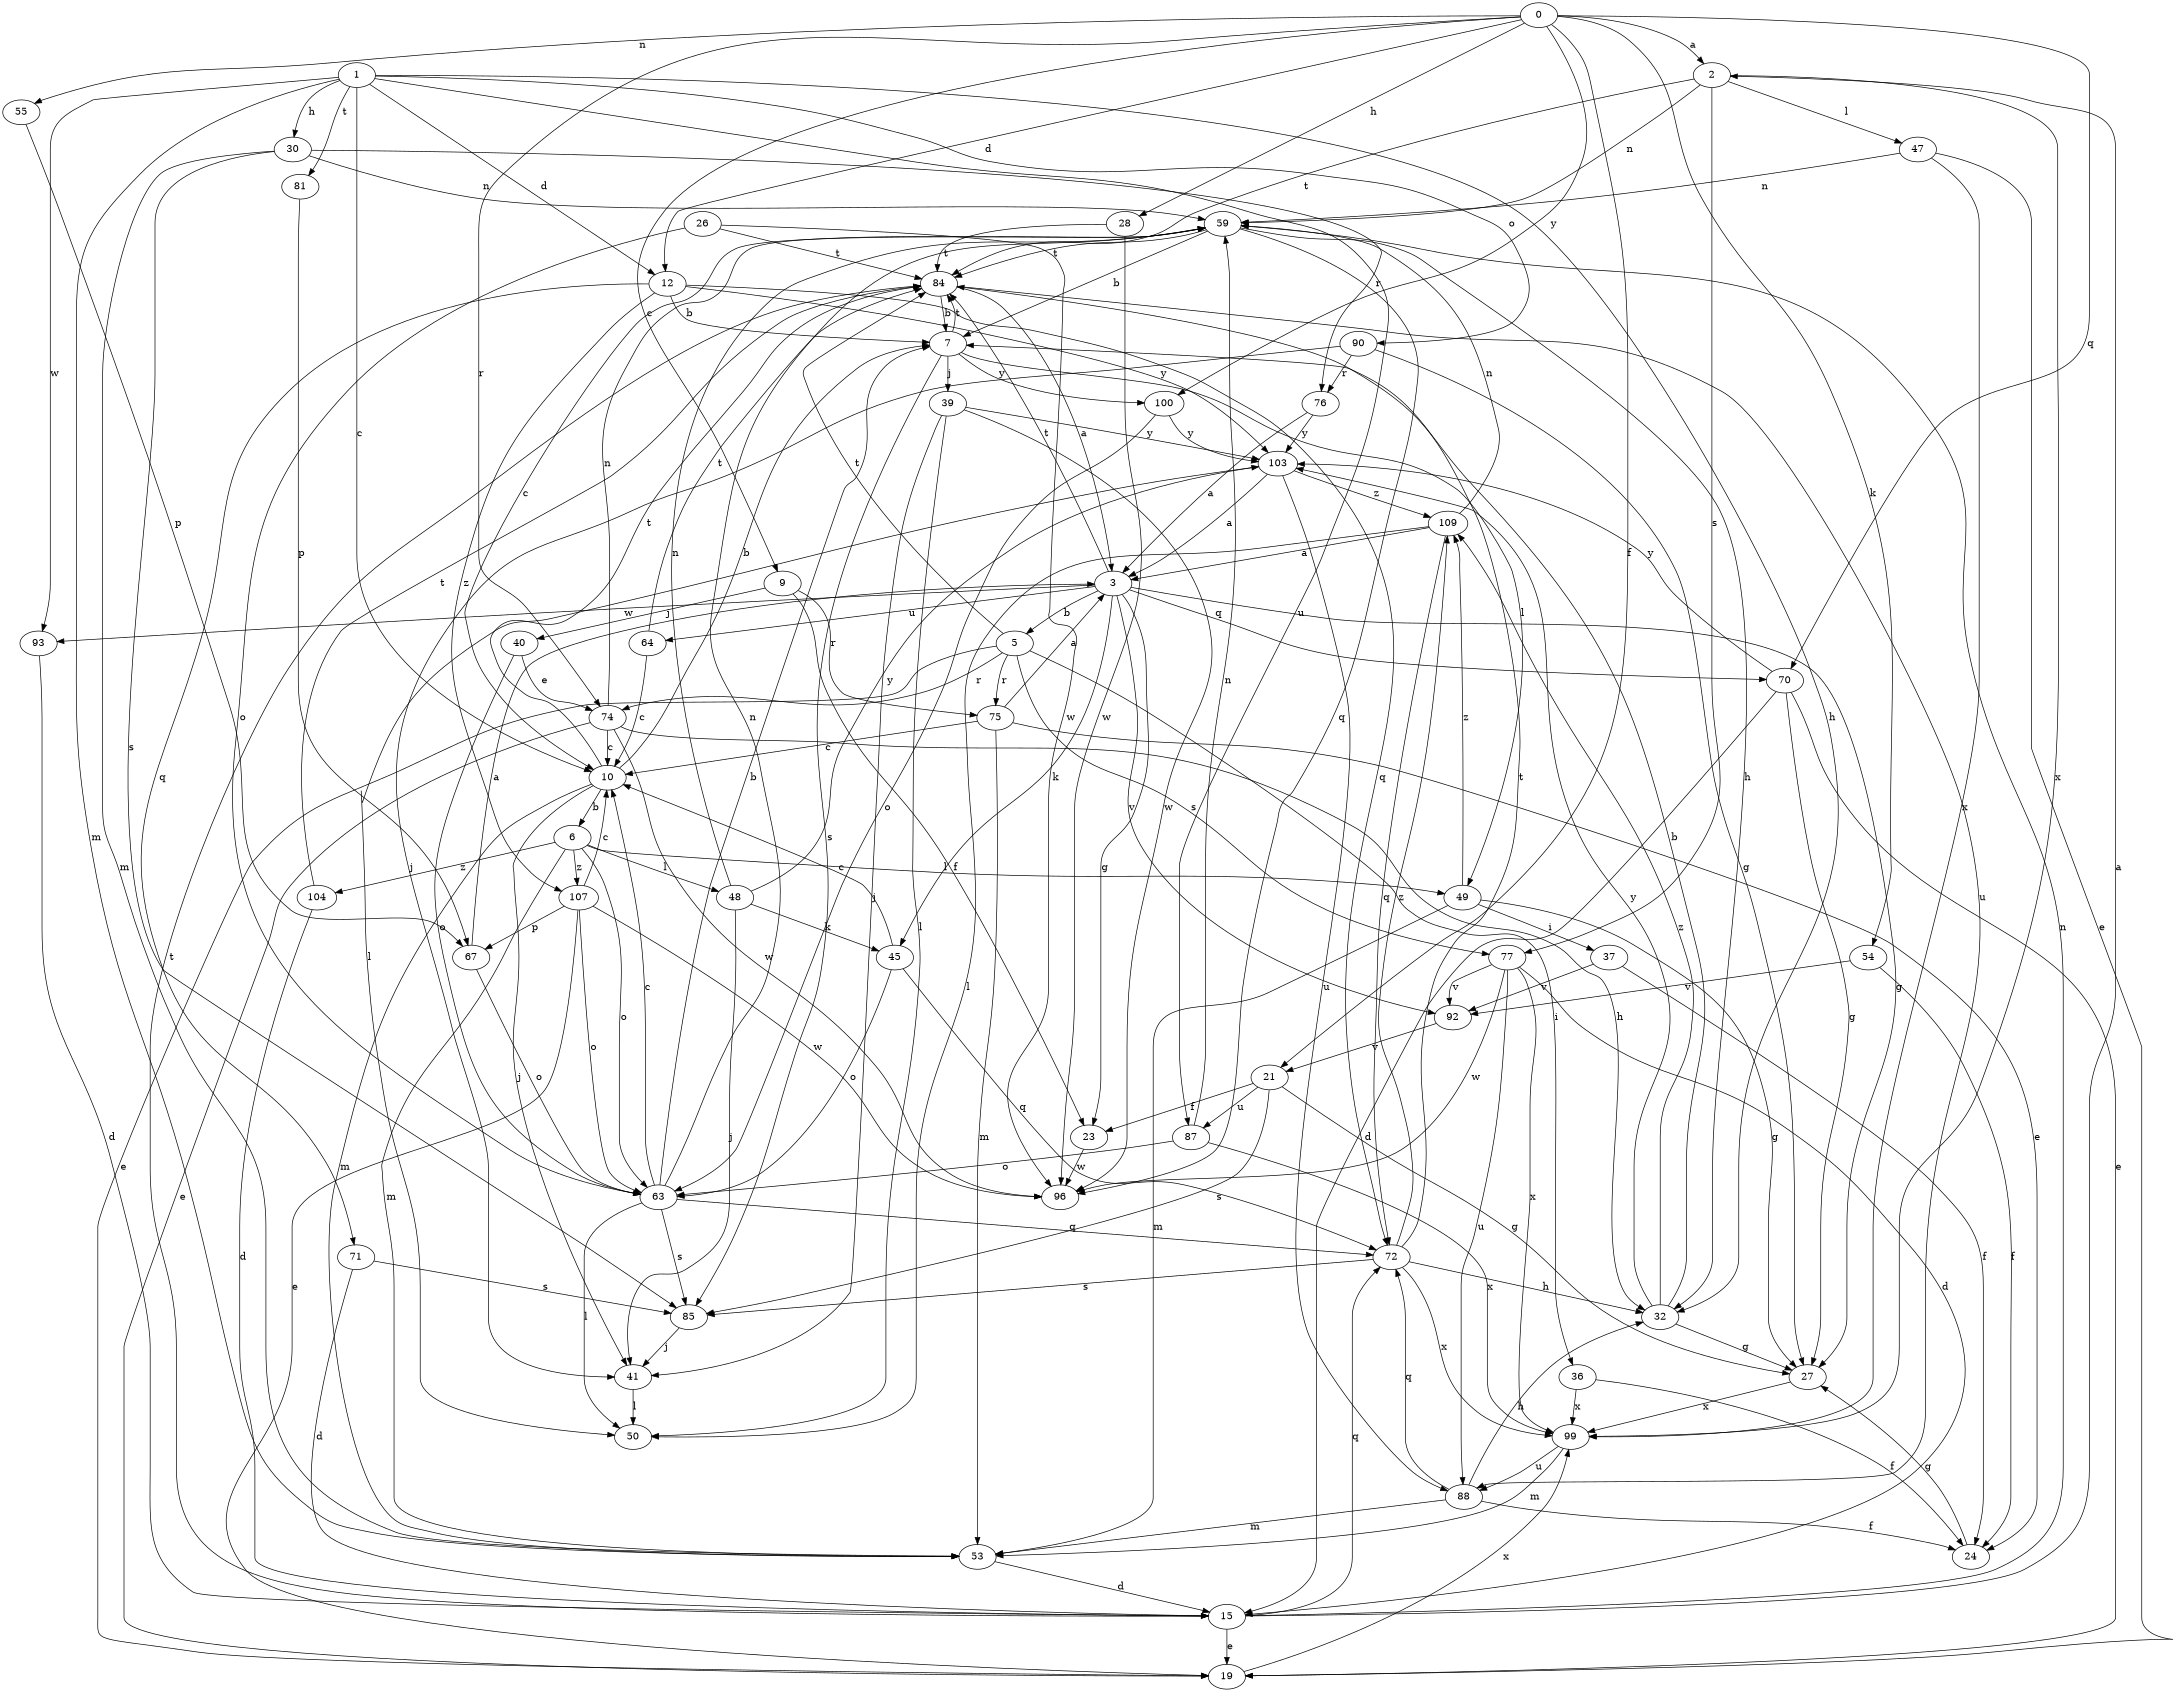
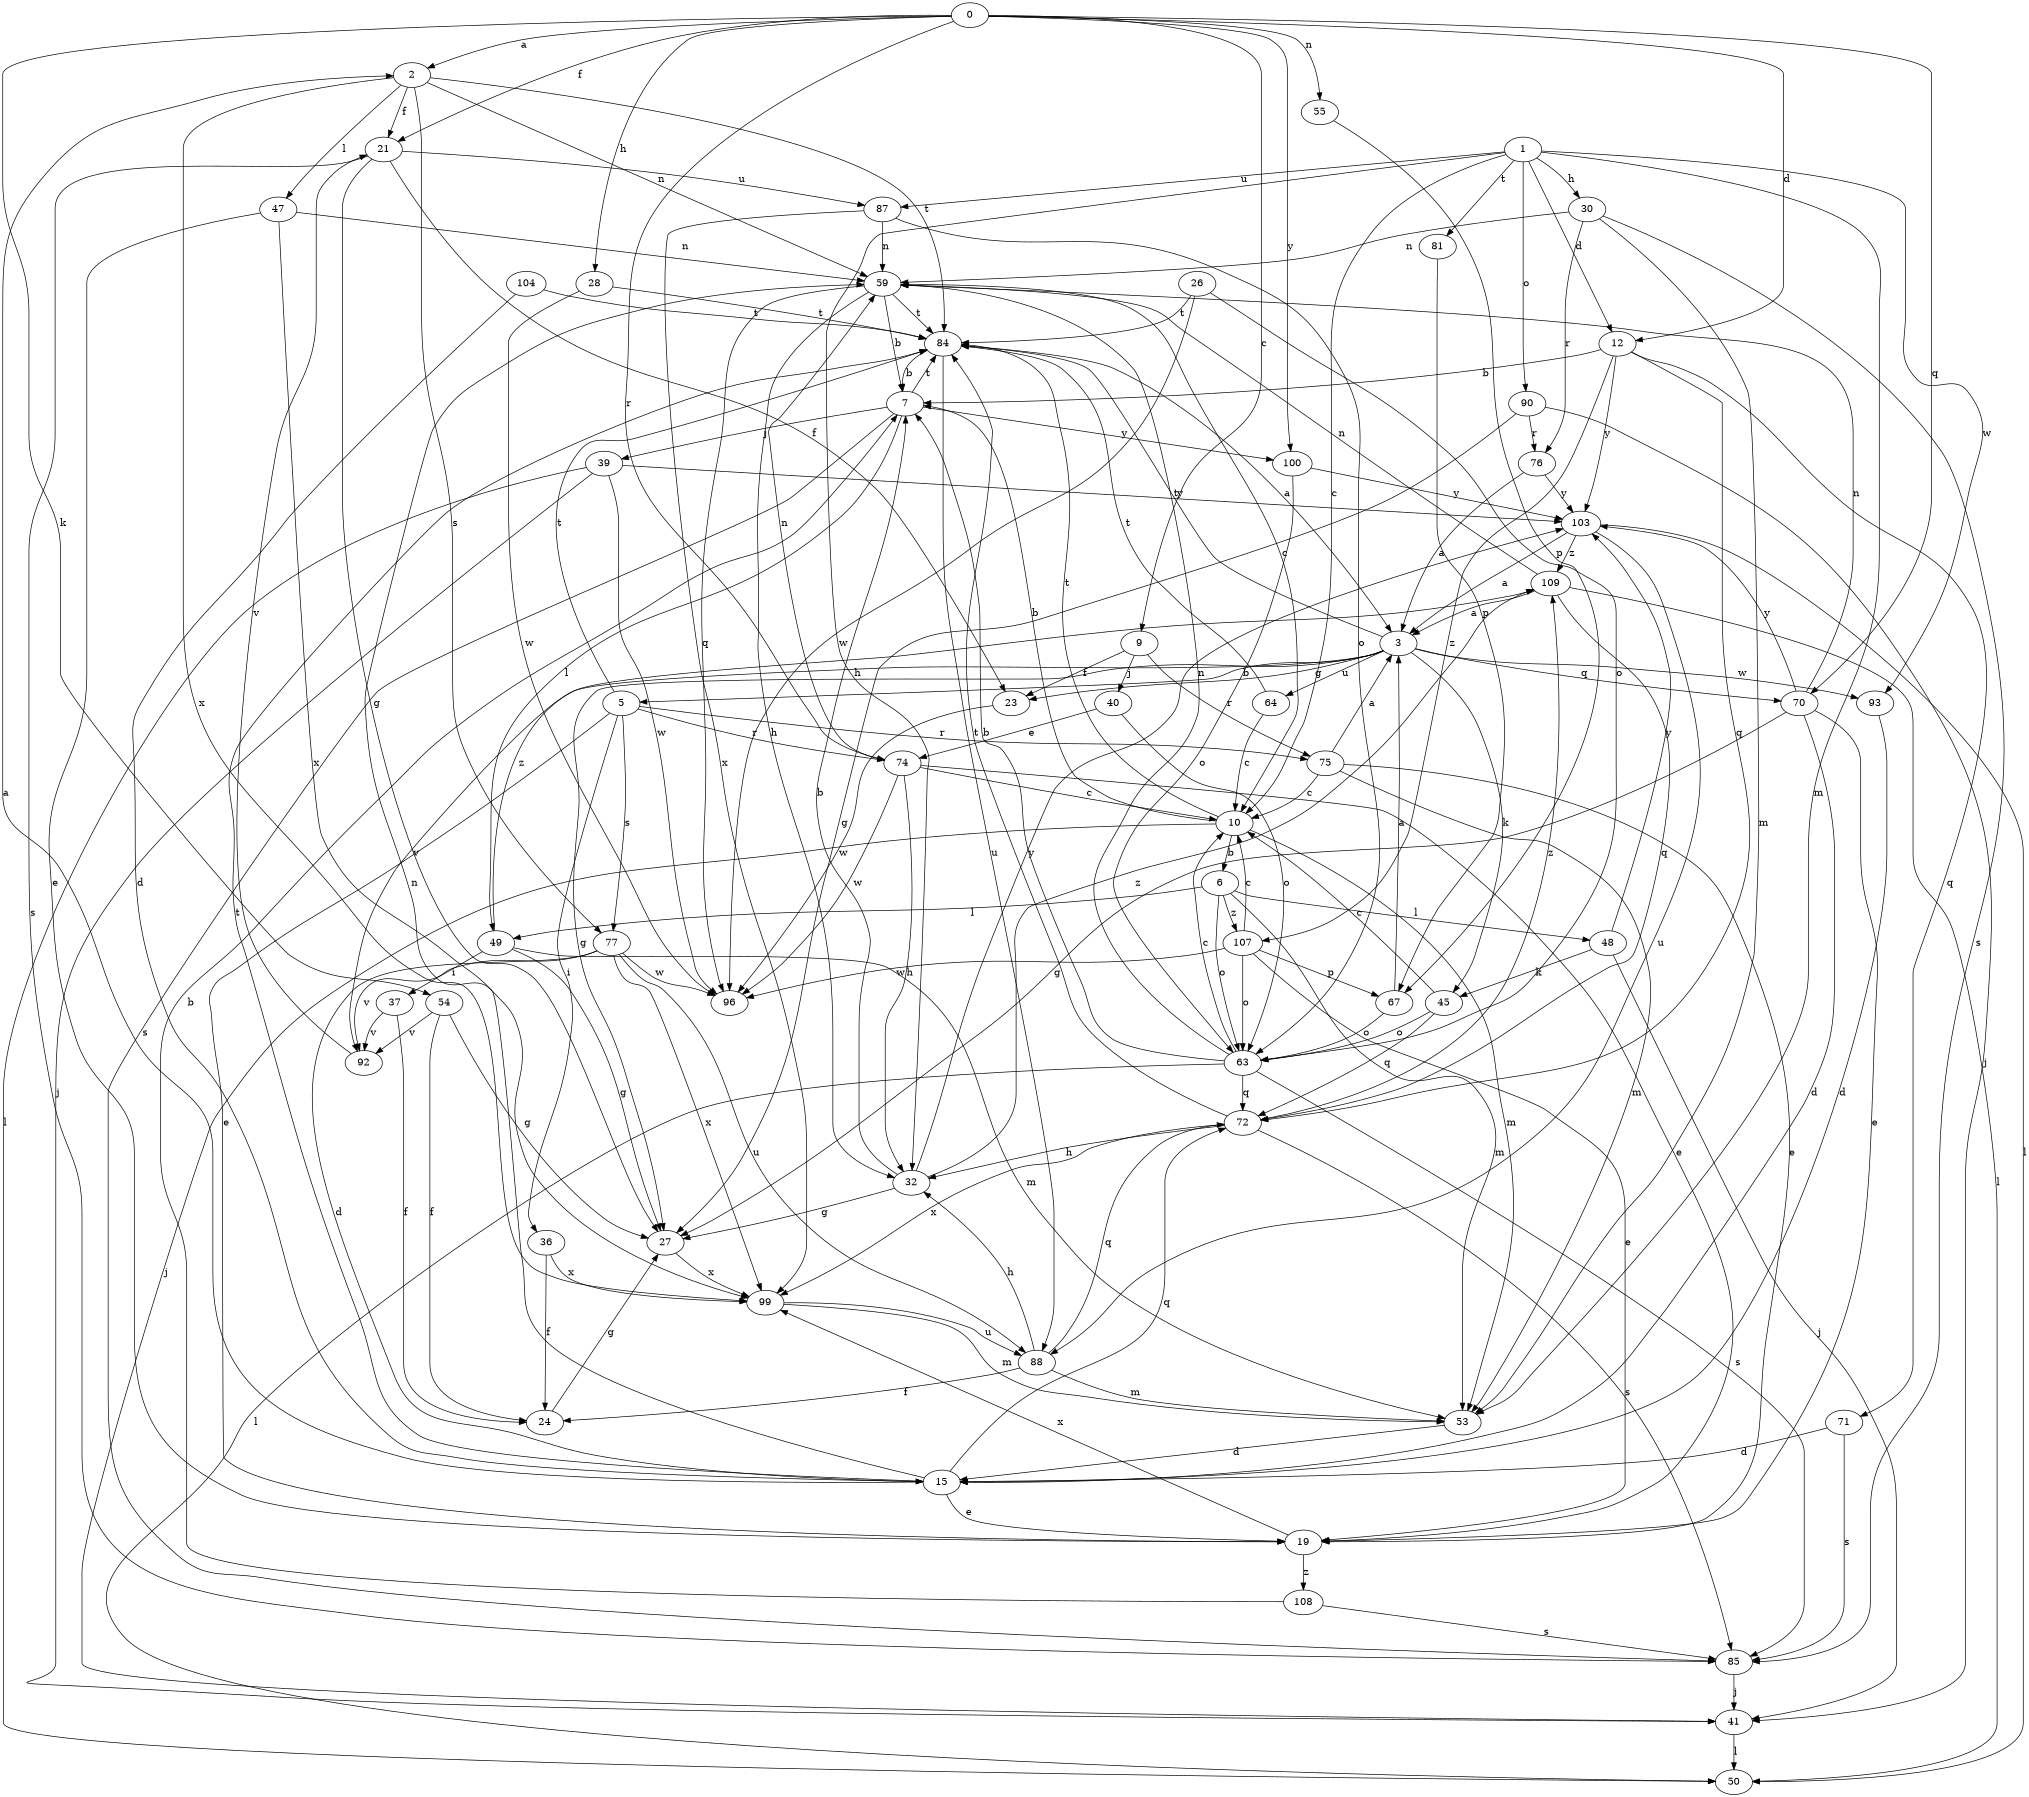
none -> (399, 109)
(706, 395) -> (1540, 321)
(449, 867) -> none
(1784, 898) -> (1786, 1195)
none -> (529, 1141)
none -> (1303, 1602)
